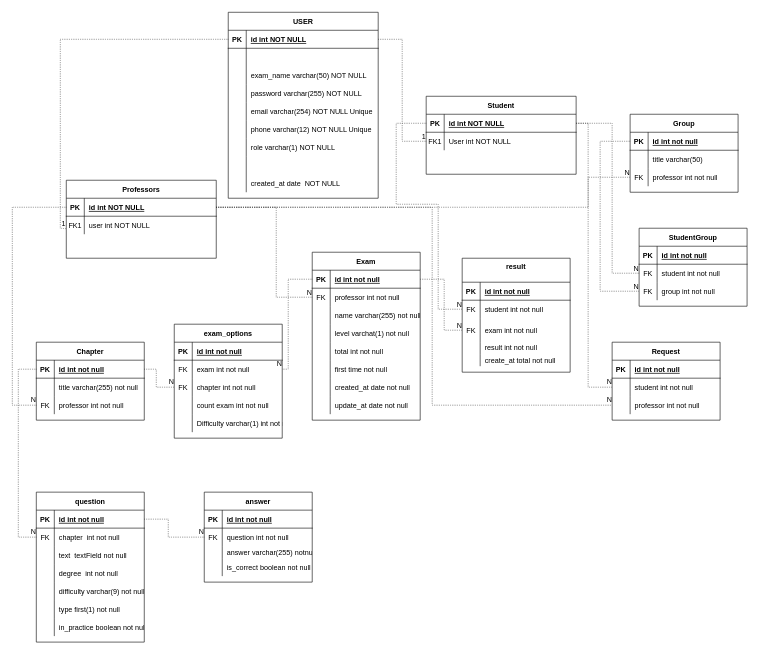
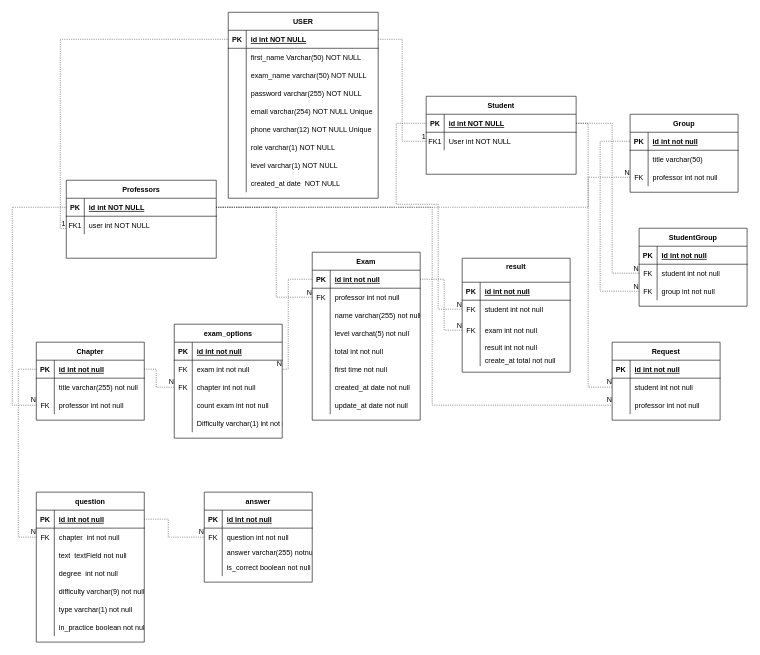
none -> (312, 57)
none -> (312, 165)
(379, 334) -> (379, 334)
(98, 610) -> (103, 610)
